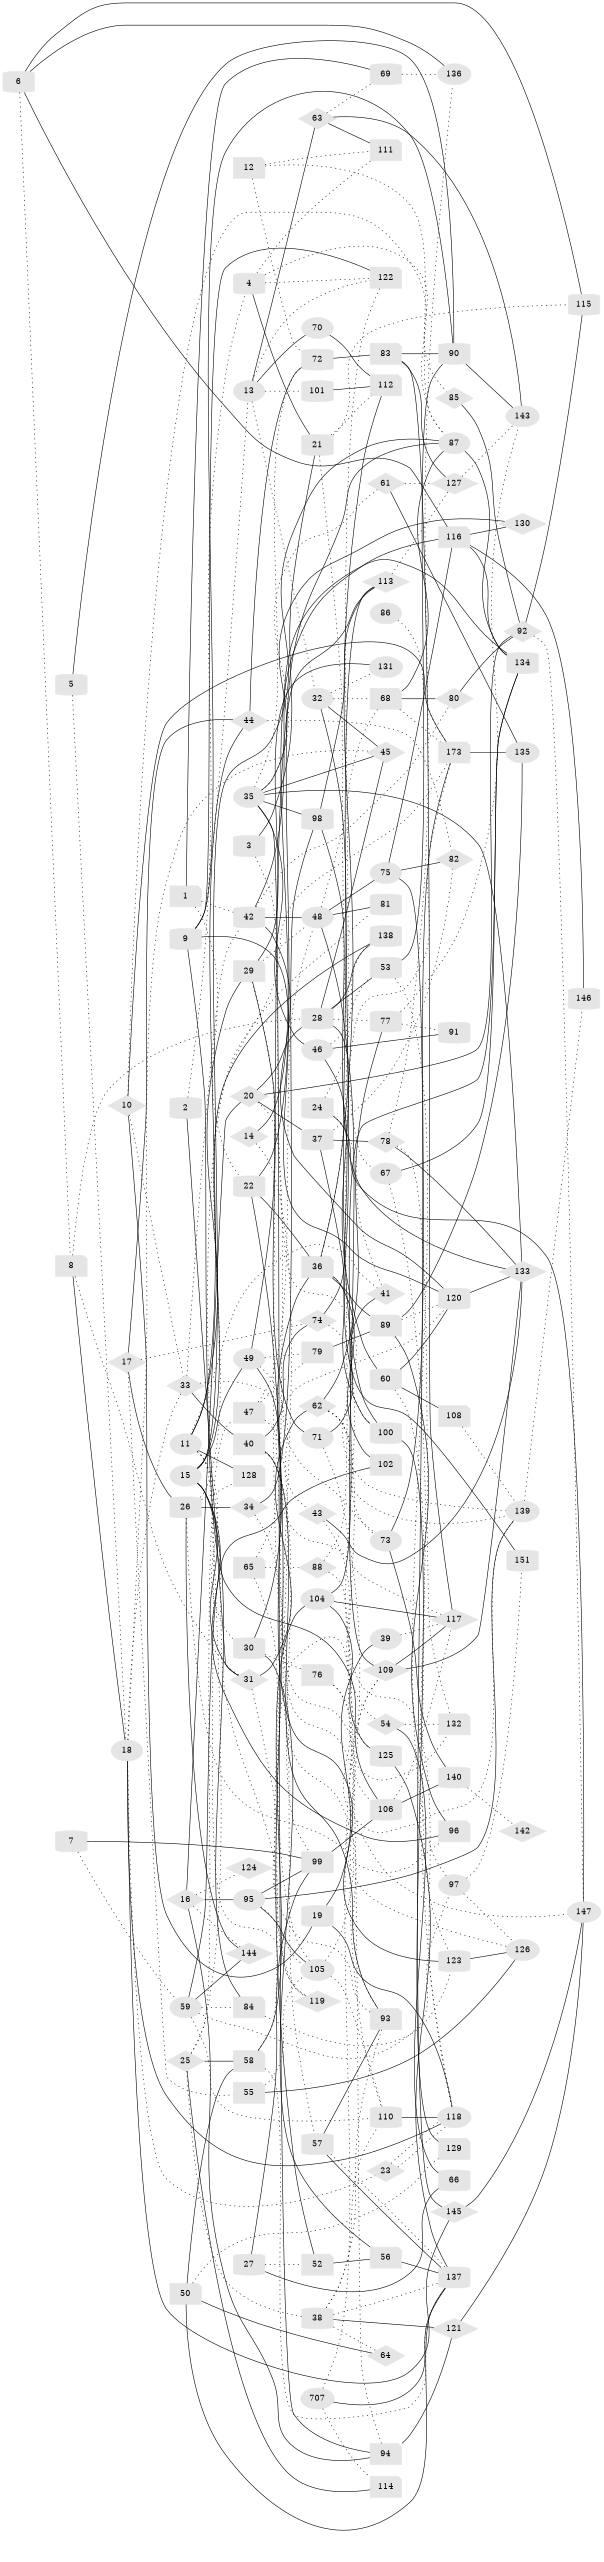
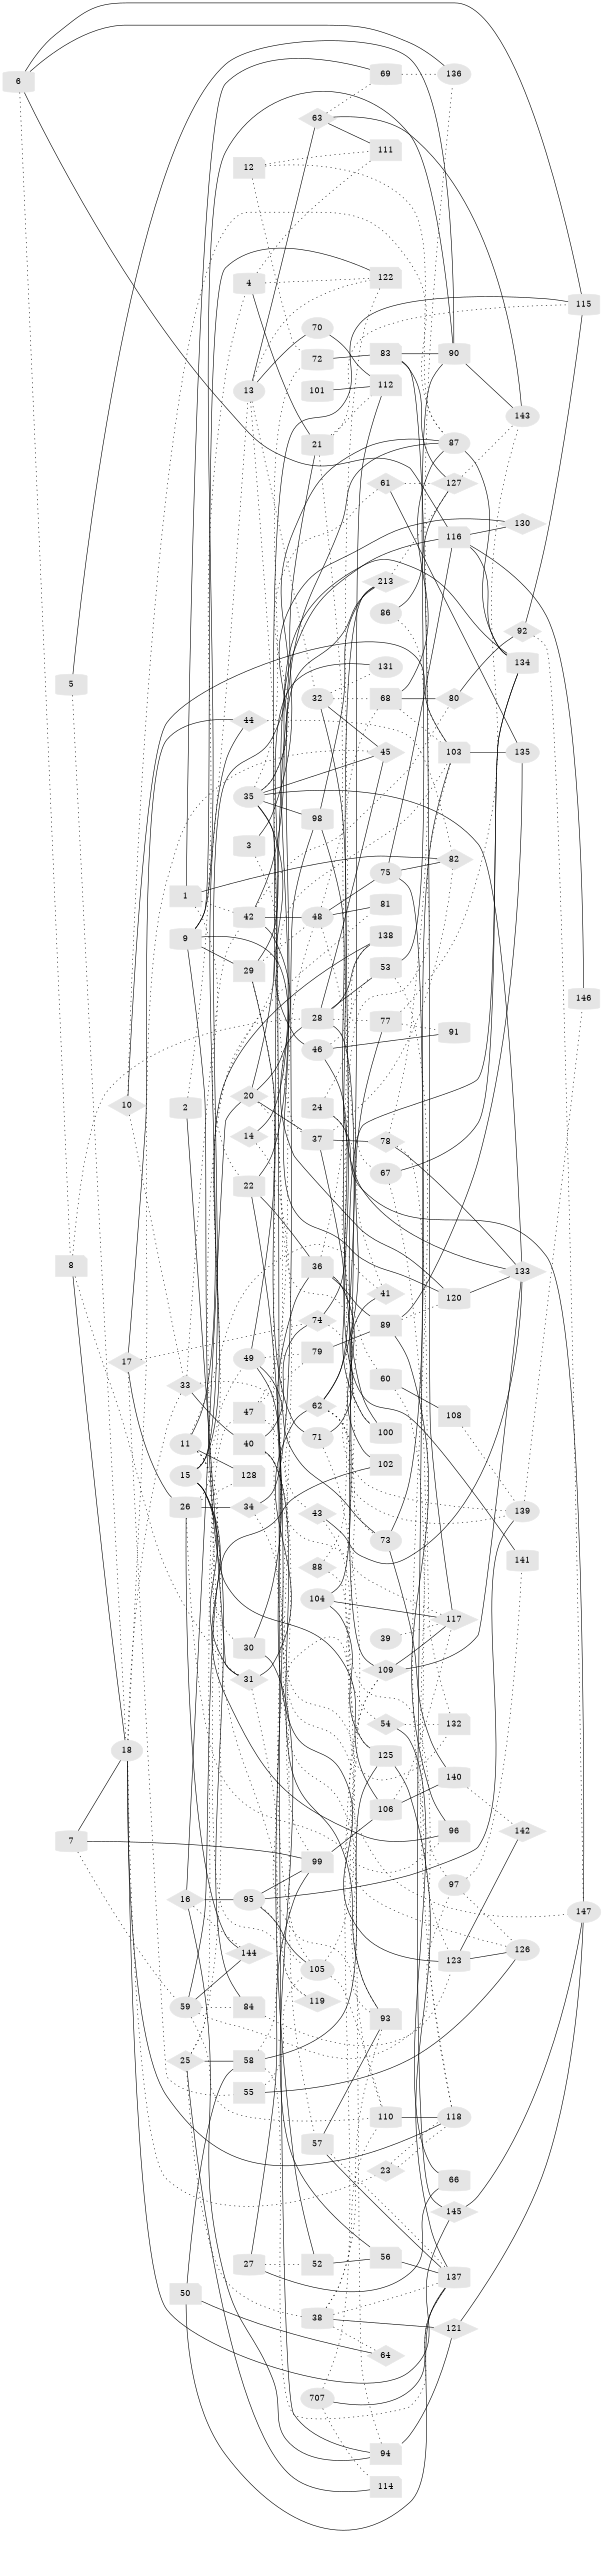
(282, 391) -> (270, 659)
(454, 398) -> none
(260, 535) -> none
(386, 582) -> (386, 582)
none -> (418, 582)
(454, 753) -> (454, 753)
none -> (318, 864)
(352, 934) -> (357, 899)
(484, 1029) -> (274, 657)
(346, 1150) -> (346, 1150)
(212, 1207) -> (217, 955)
(434, 1330) -> none
(224, 1400) -> (224, 1400)
(299, 1461) -> (299, 1461)
(523, 1561) -> (523, 1561)
(249, 1568) -> none
(318, 1675) -> none
none -> (99, 1796)
(278, 1827) -> (350, 1995)
(249, 1868) -> none
none -> (489, 1895)
(318, 1916) -> none
(454, 2149) -> none
